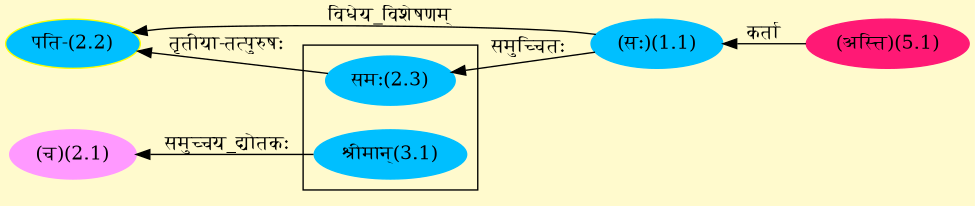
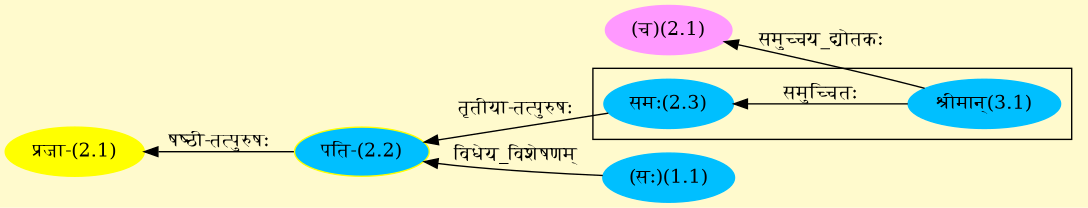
(888, 44) -> none
(530, 61) -> (828, 104)
none -> (75, 152)
